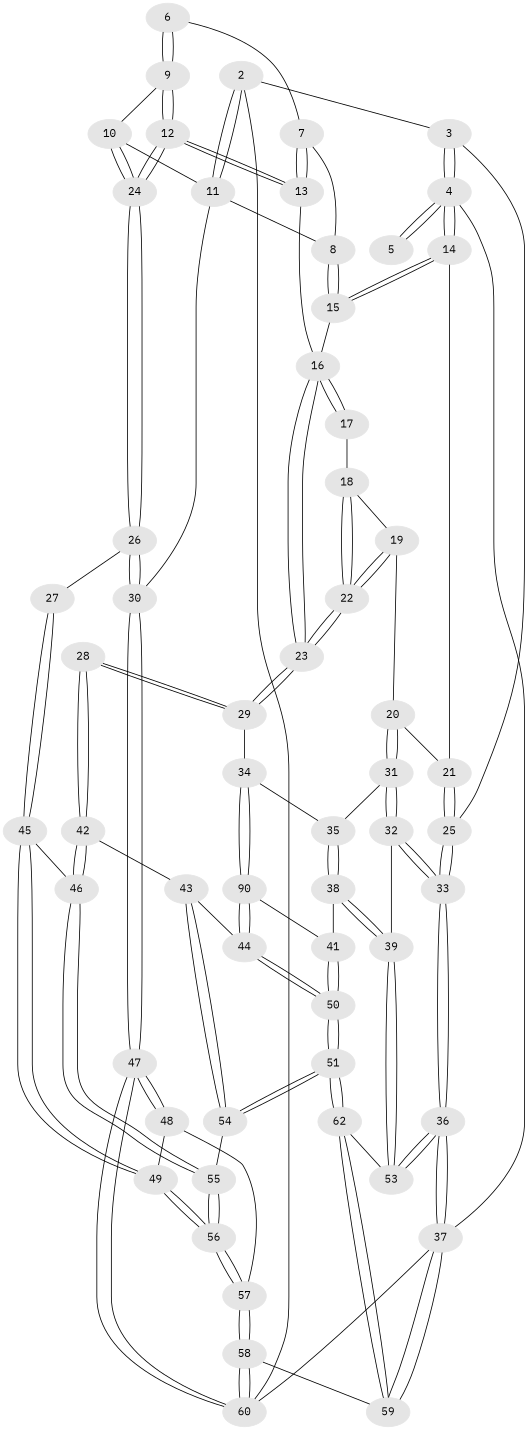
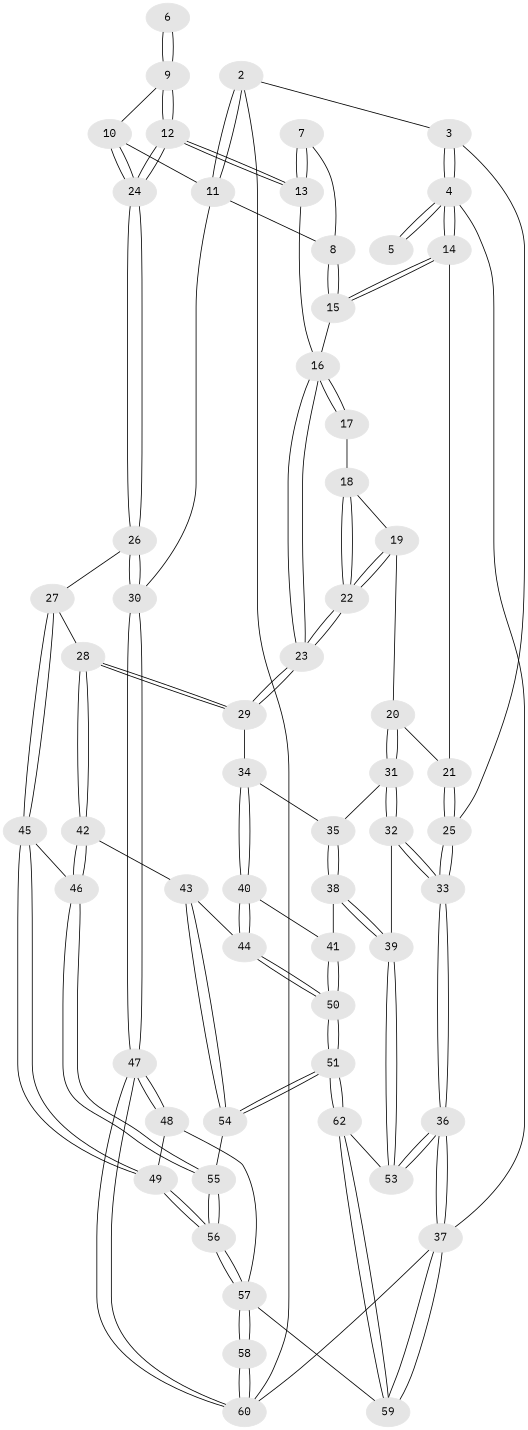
(260, 53) -> none
none -> (68, 628)
(245, 889) -> (245, 889)
(316, 1383) -> (311, 1349)
